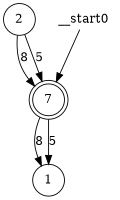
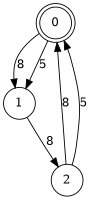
(84, 19) -> none
(49, 100) -> (56, 23)
none -> (40, 139)
